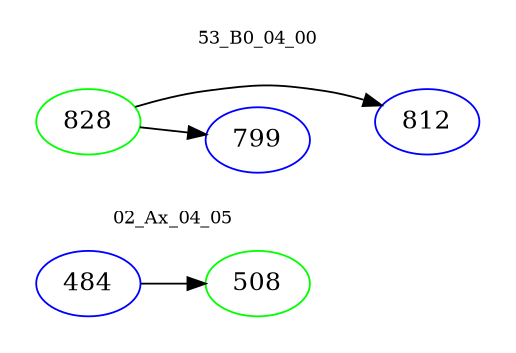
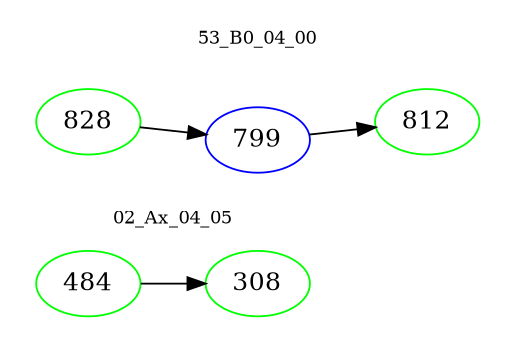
(249, 86) -> (333, 132)
(427, 122) -> (427, 122)
(88, 284) -> (88, 284)
(258, 284) -> (258, 284)
